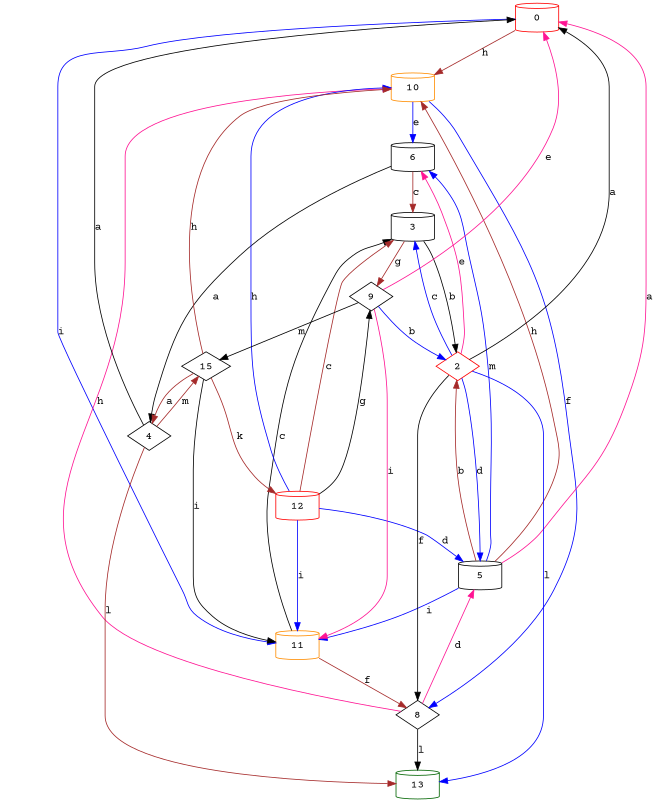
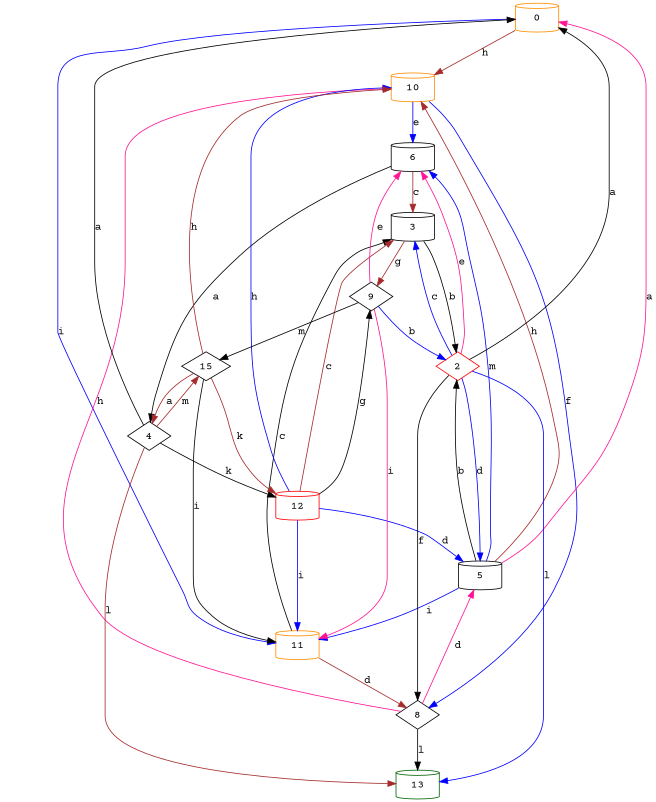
(537, 18) -> (537, 18)
(513, 190) -> (373, 228)
none -> (213, 471)
(458, 476) -> (458, 476)
(368, 680) -> (368, 680)
